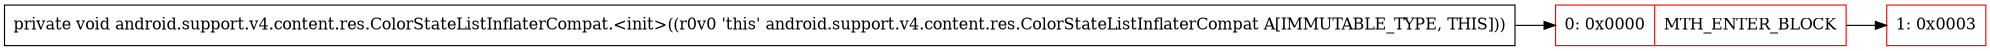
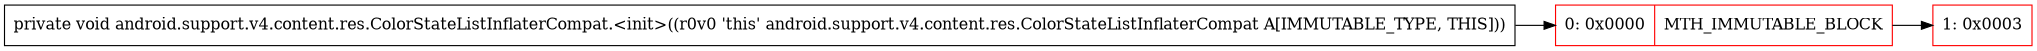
(1750, 25) -> (1773, 25)
